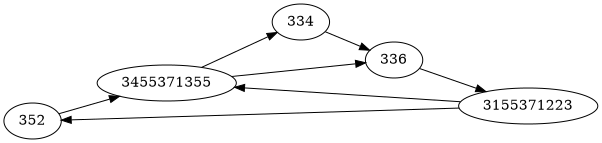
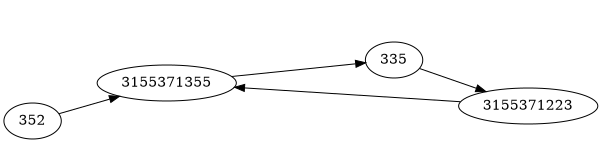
(301, 22) -> none
(394, 60) -> (394, 60)
(167, 83) -> (167, 83)
(265, 114) -> none
